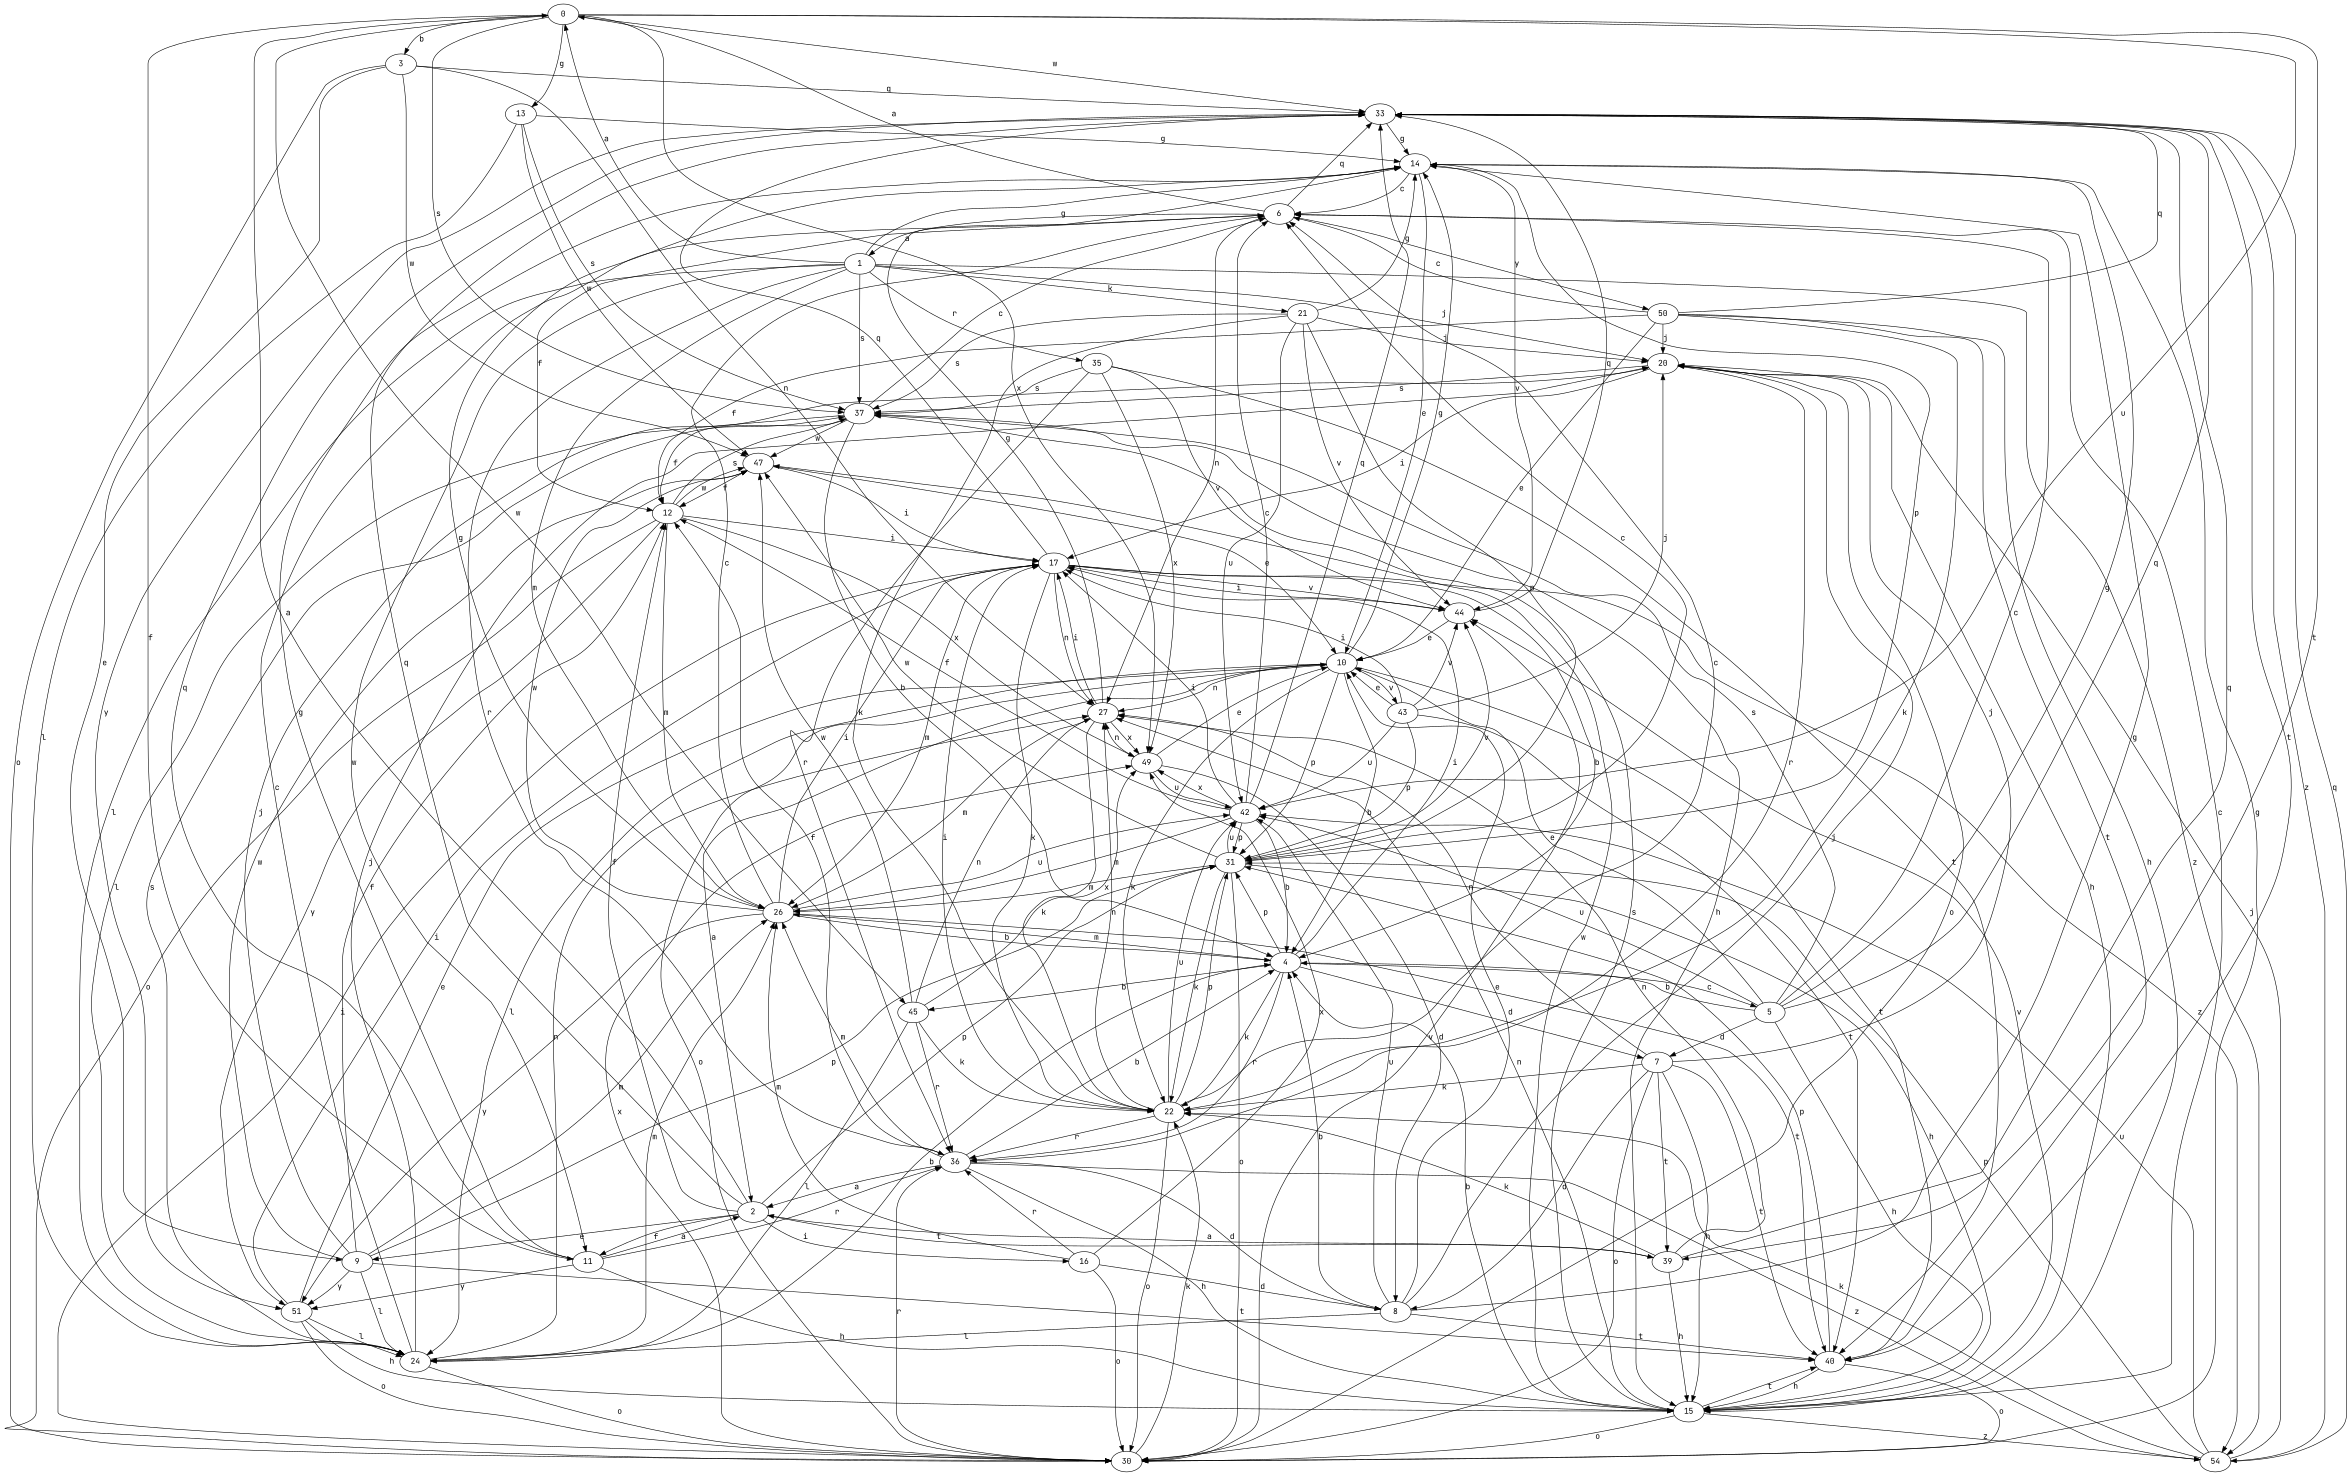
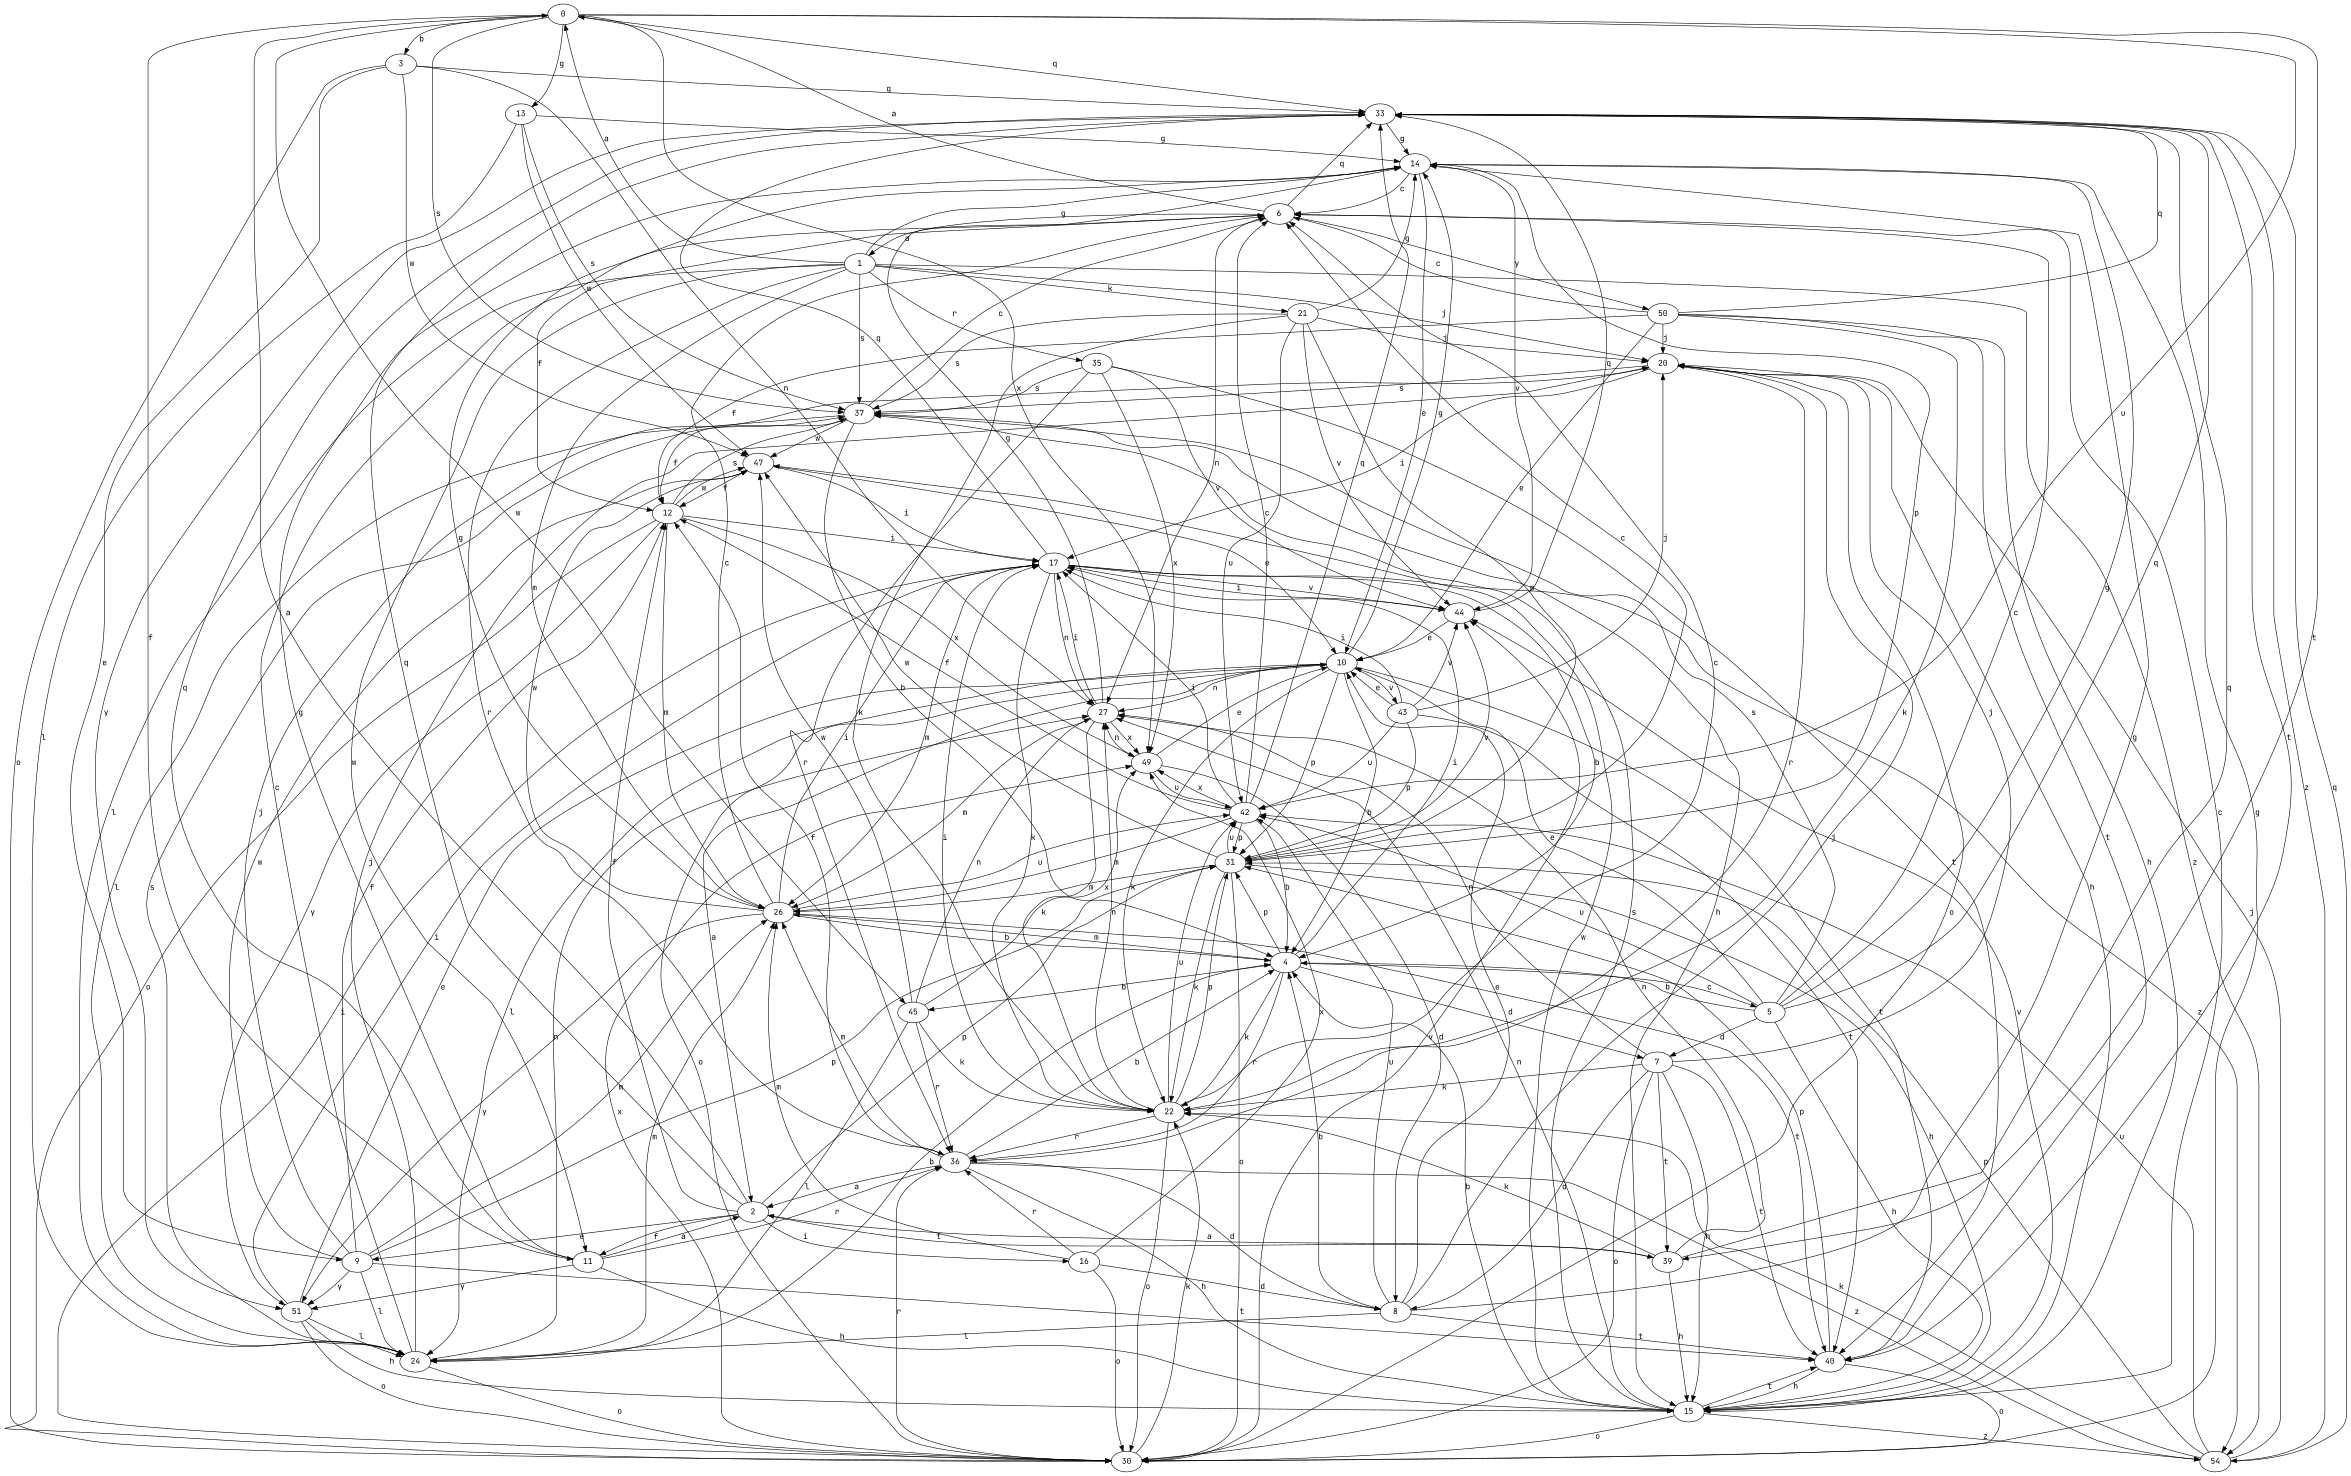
(1055, 64) -> (1055, 64)
